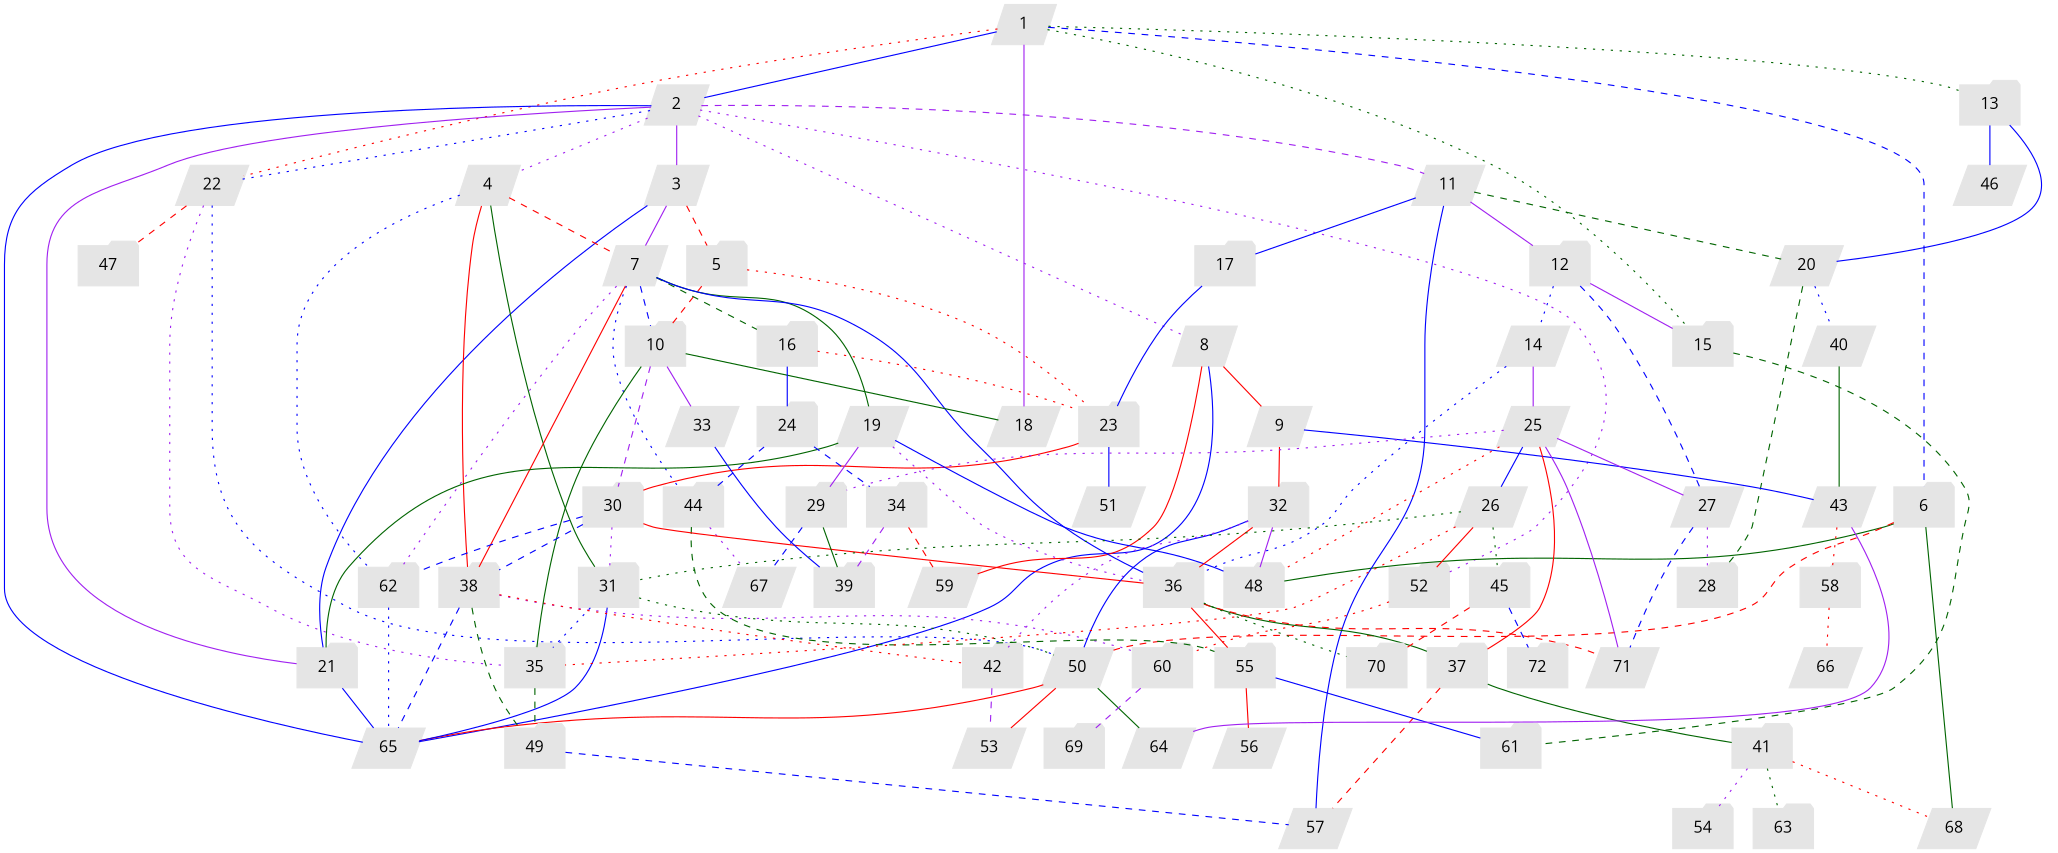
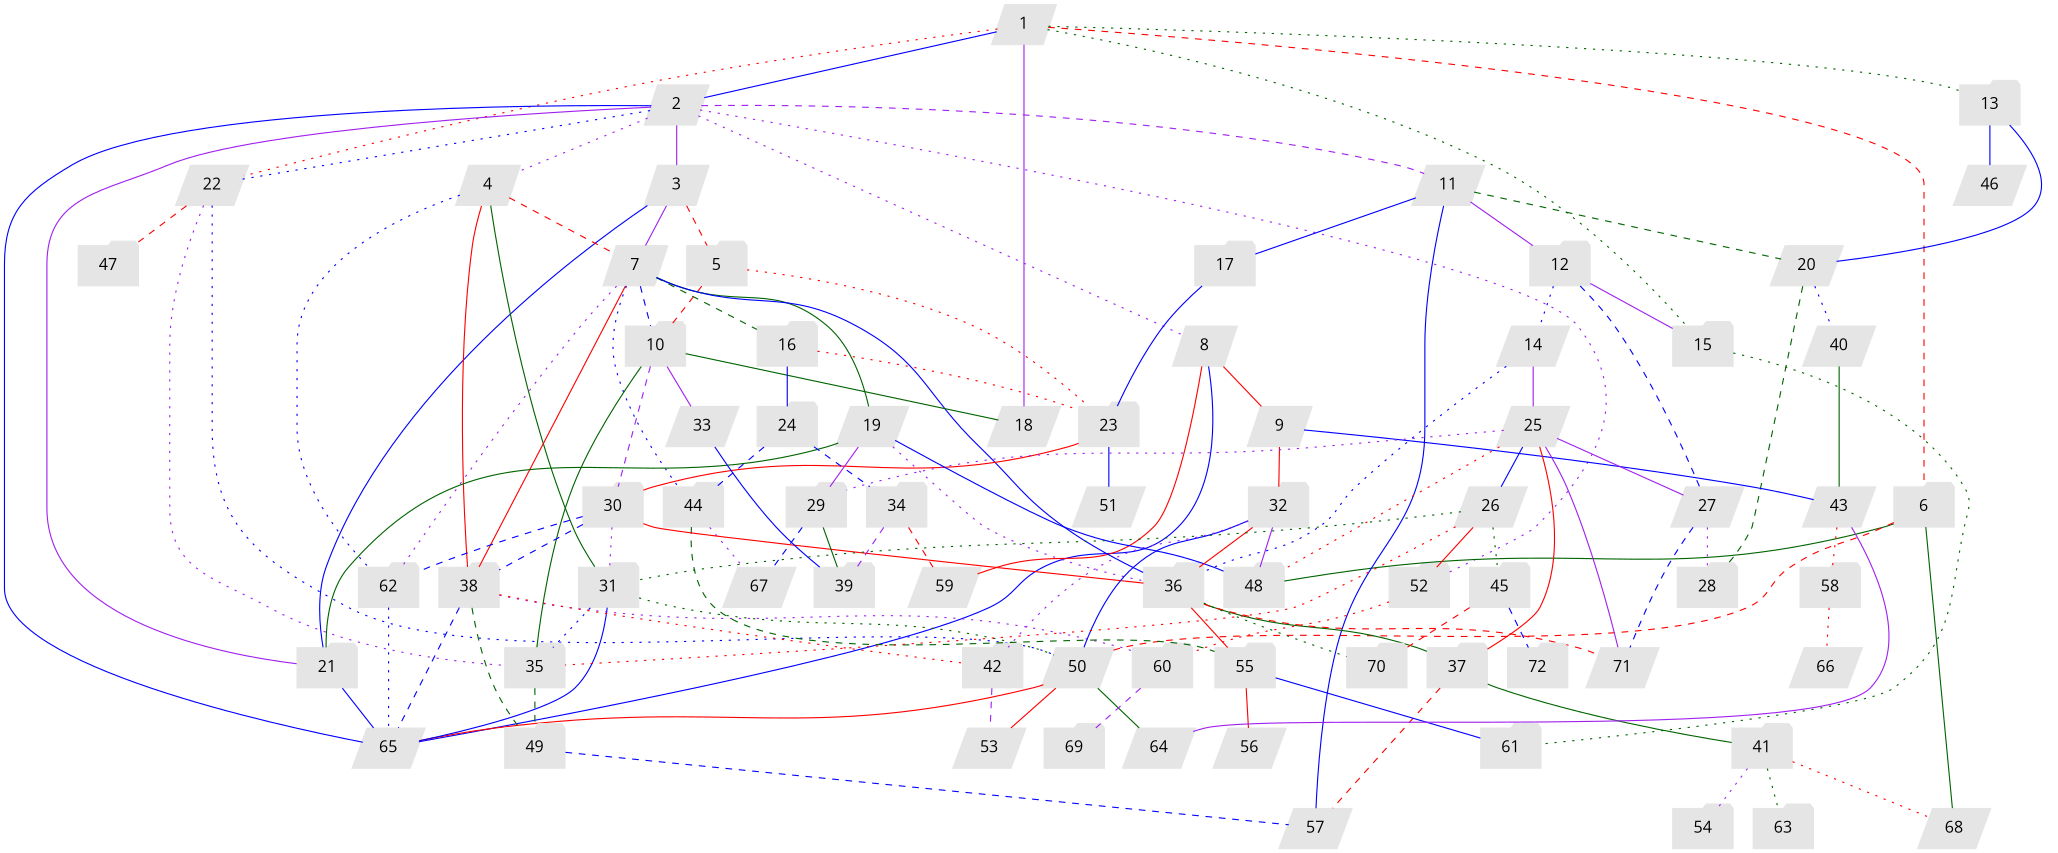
(1646, 91) -> (1646, 91)
(1947, 616) -> (1947, 616)
